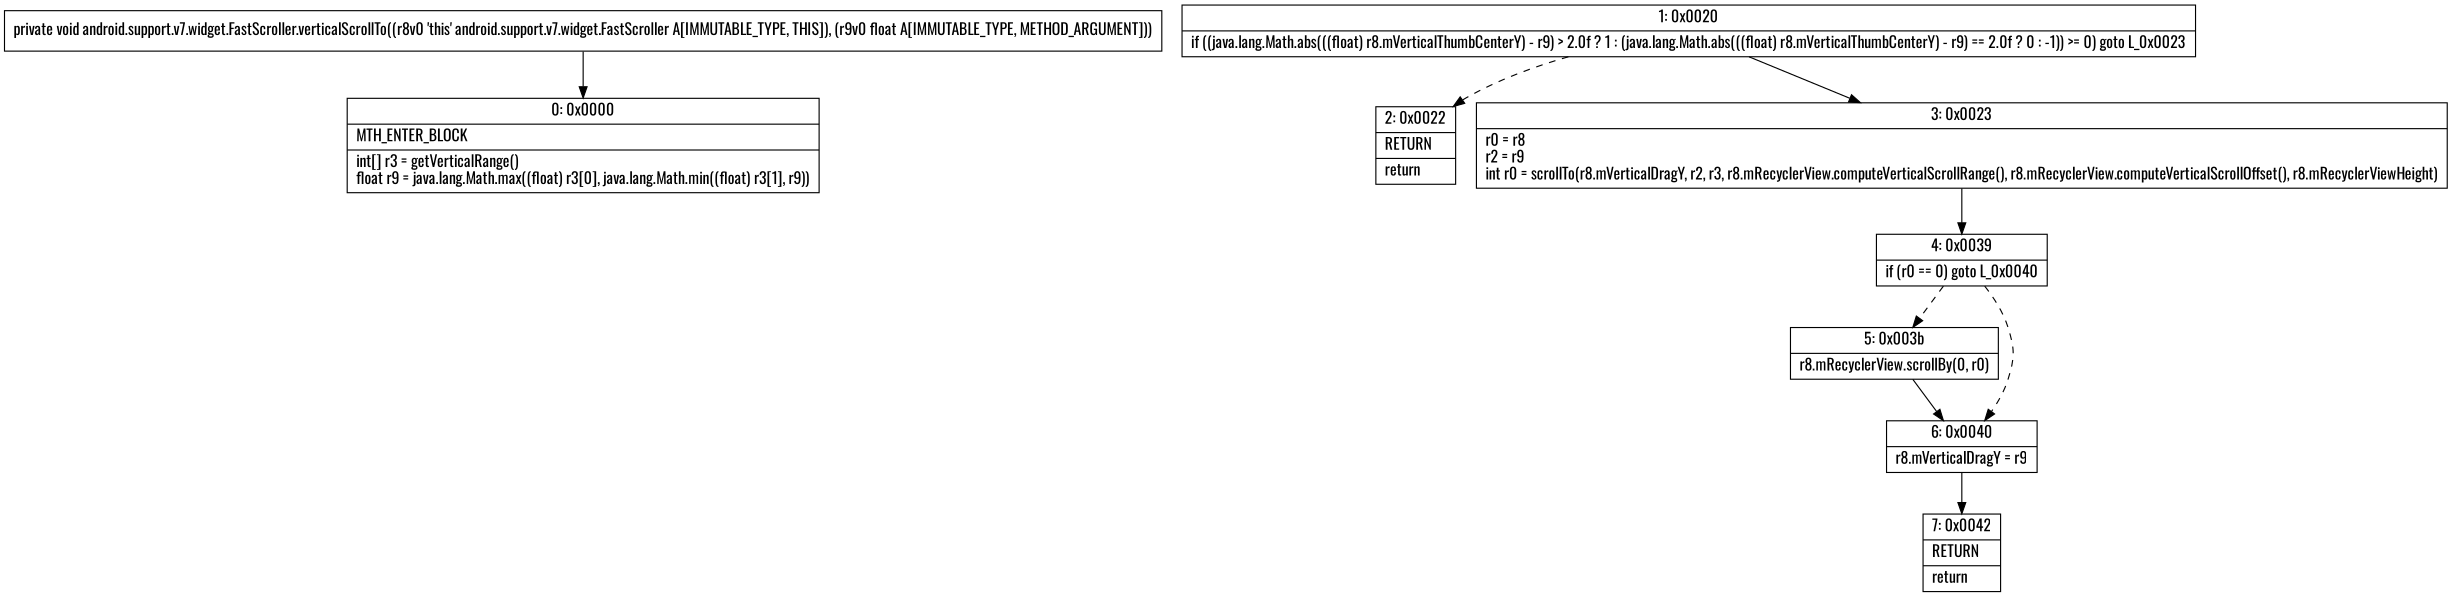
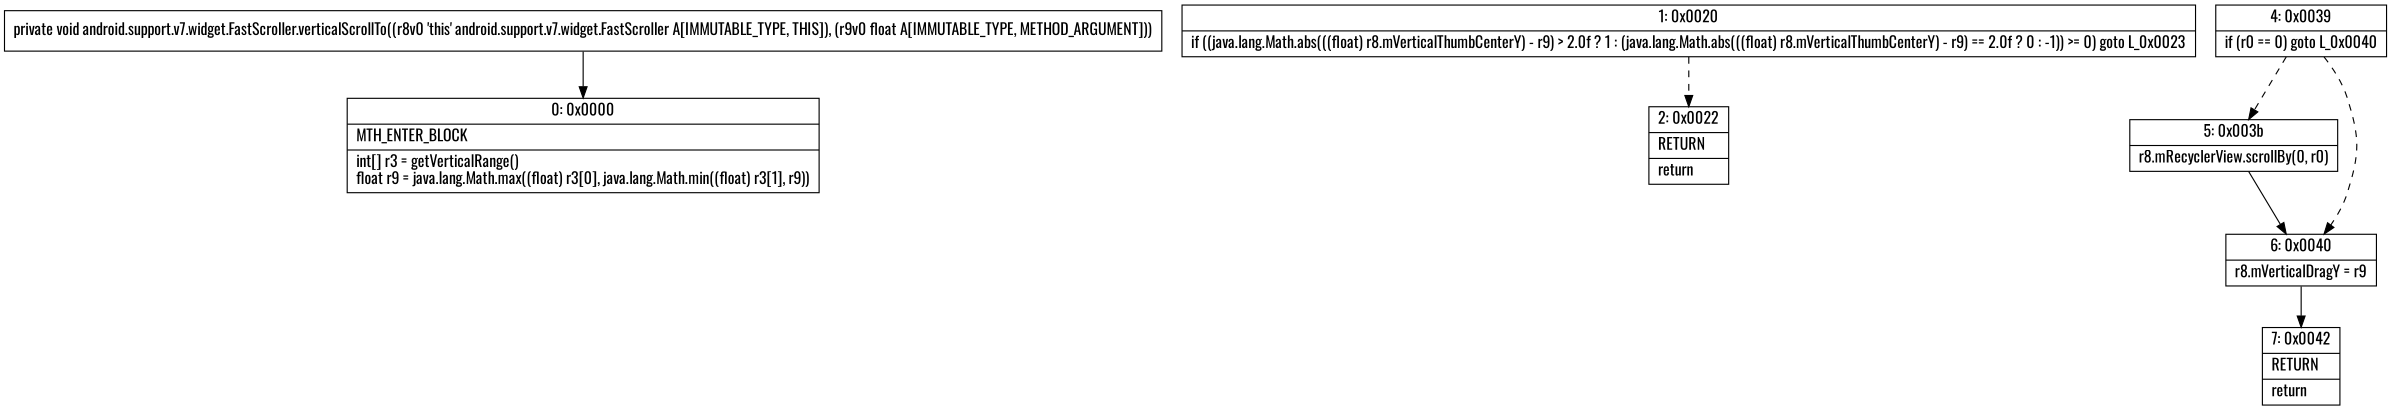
(1962, 146) -> none
